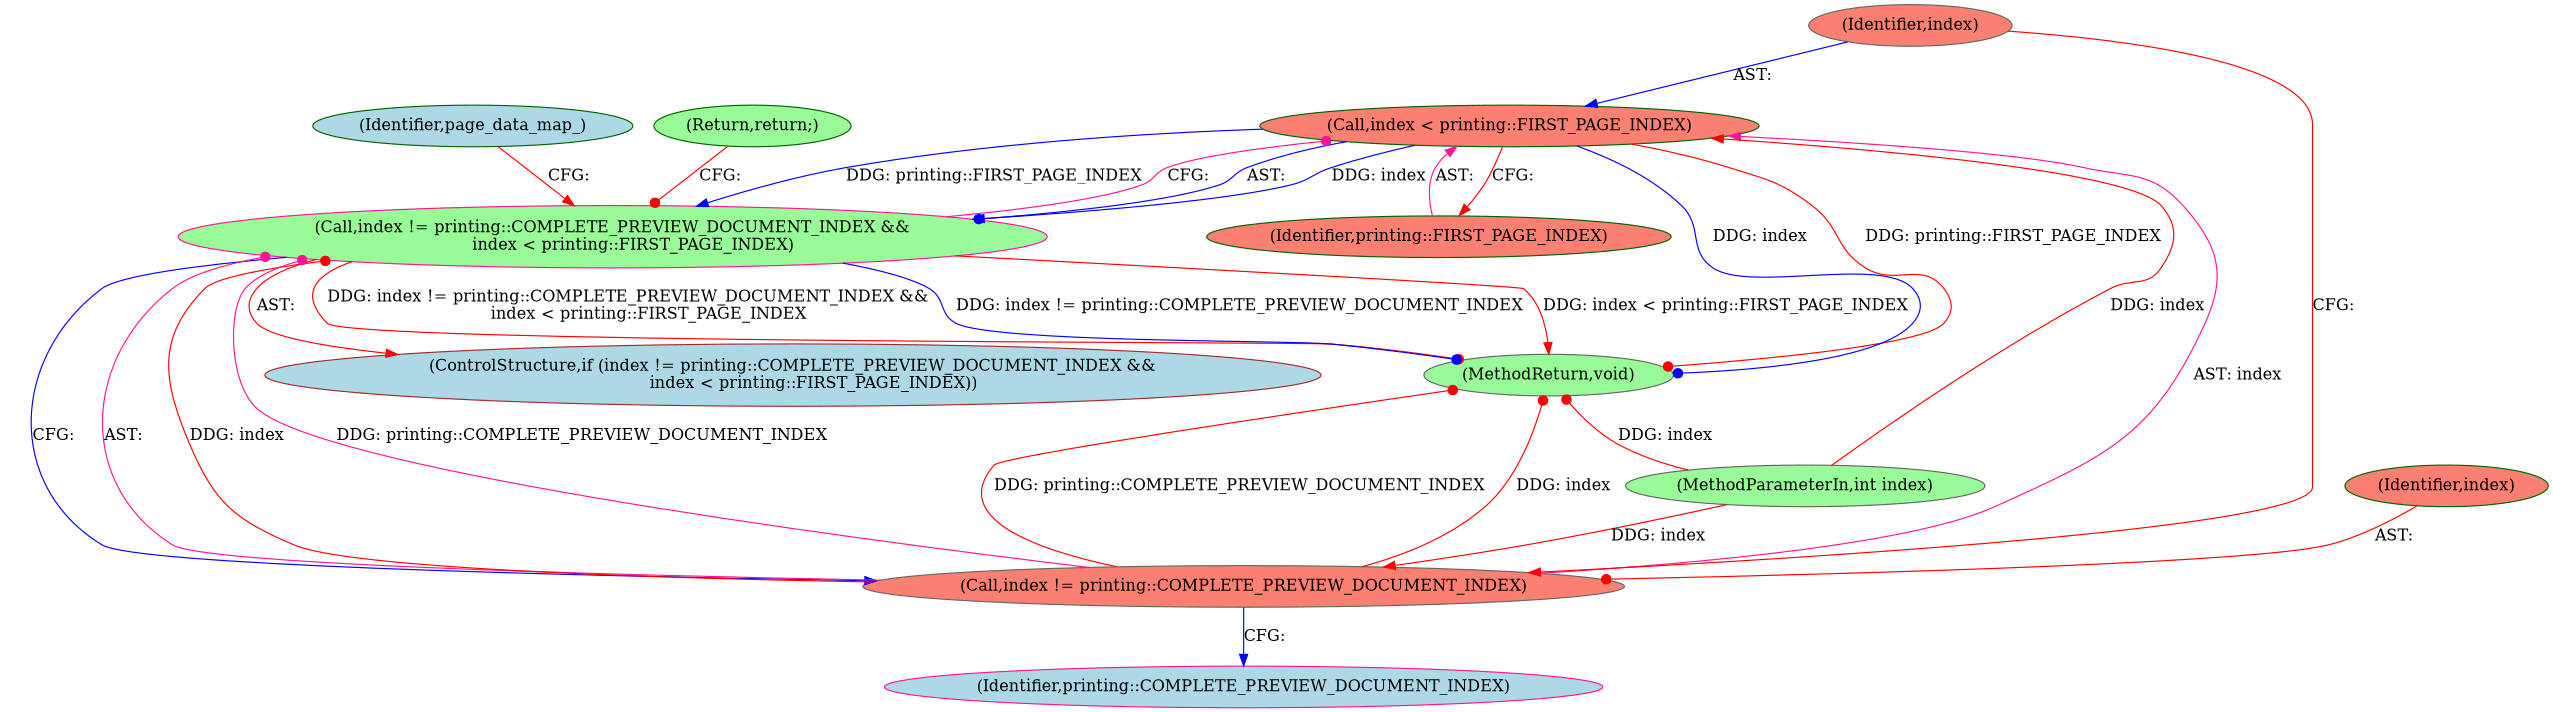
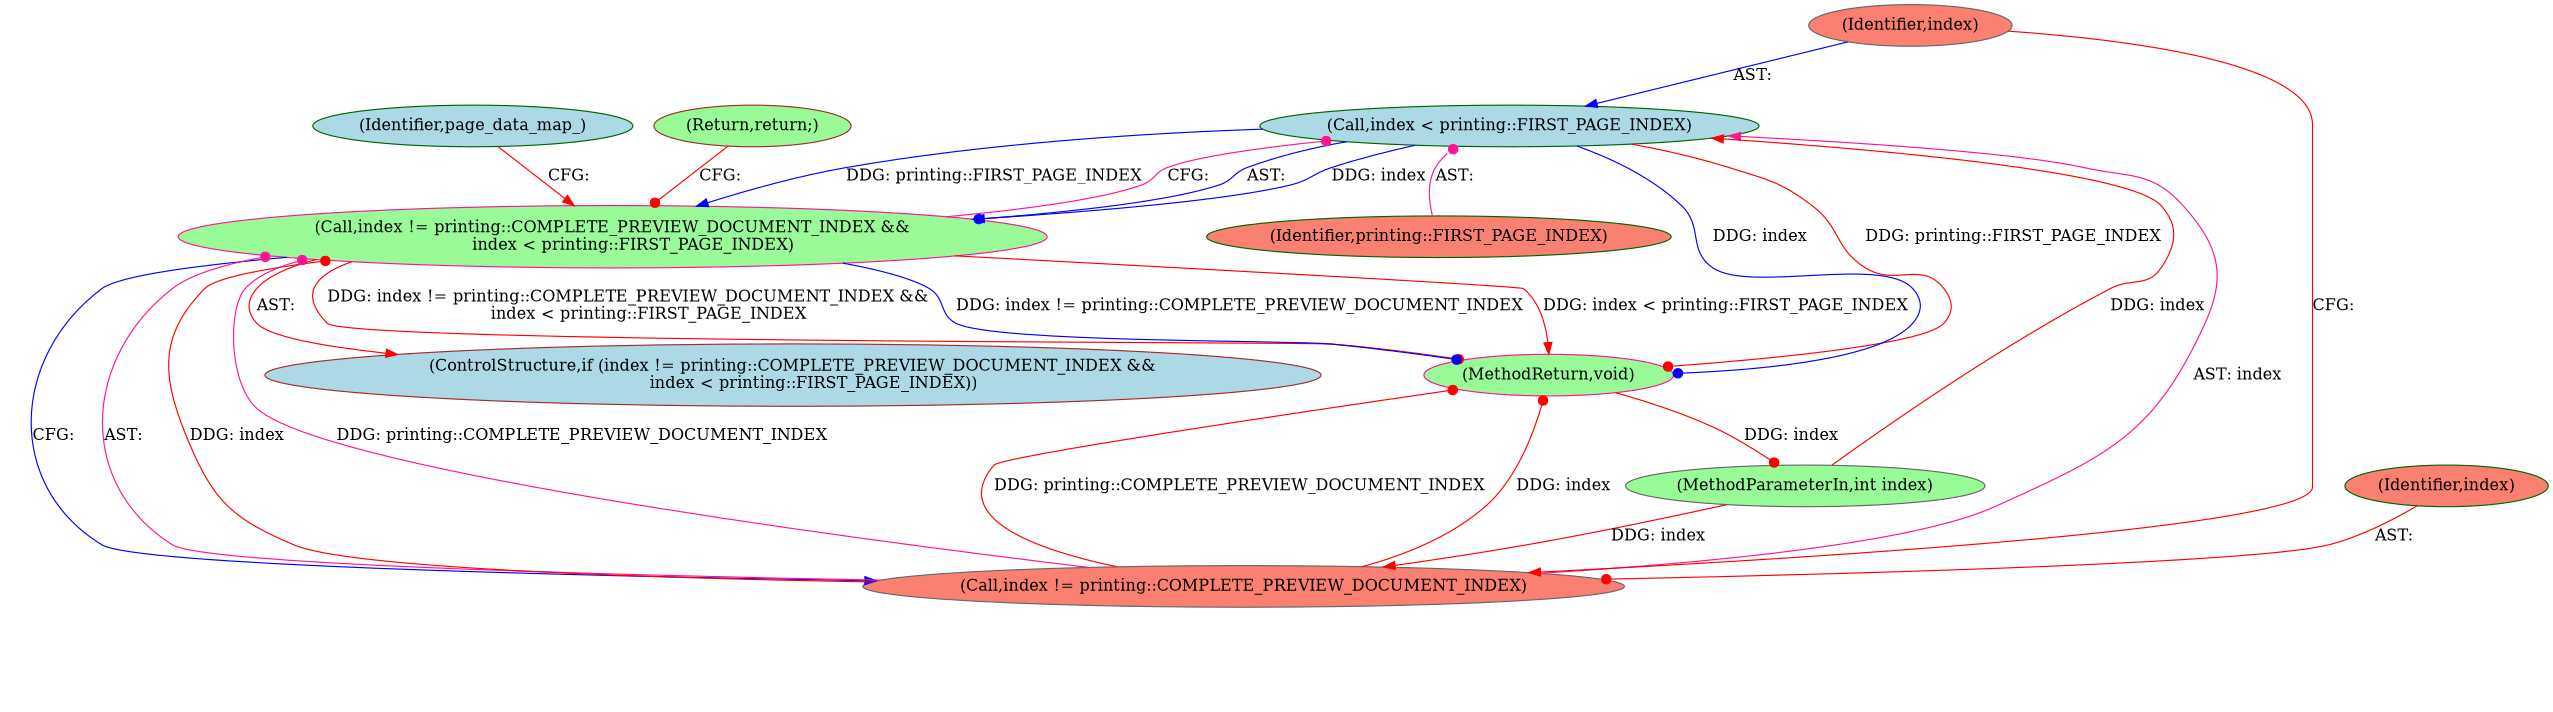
(752, 126) -> (752, 126)
(1509, 126) -> (1509, 126)
(1488, 179) -> none
(1430, 182) -> (1430, 182)
(1549, 375) -> (1549, 375)
(1623, 447) -> (1696, 420)
(1244, 687) -> none
